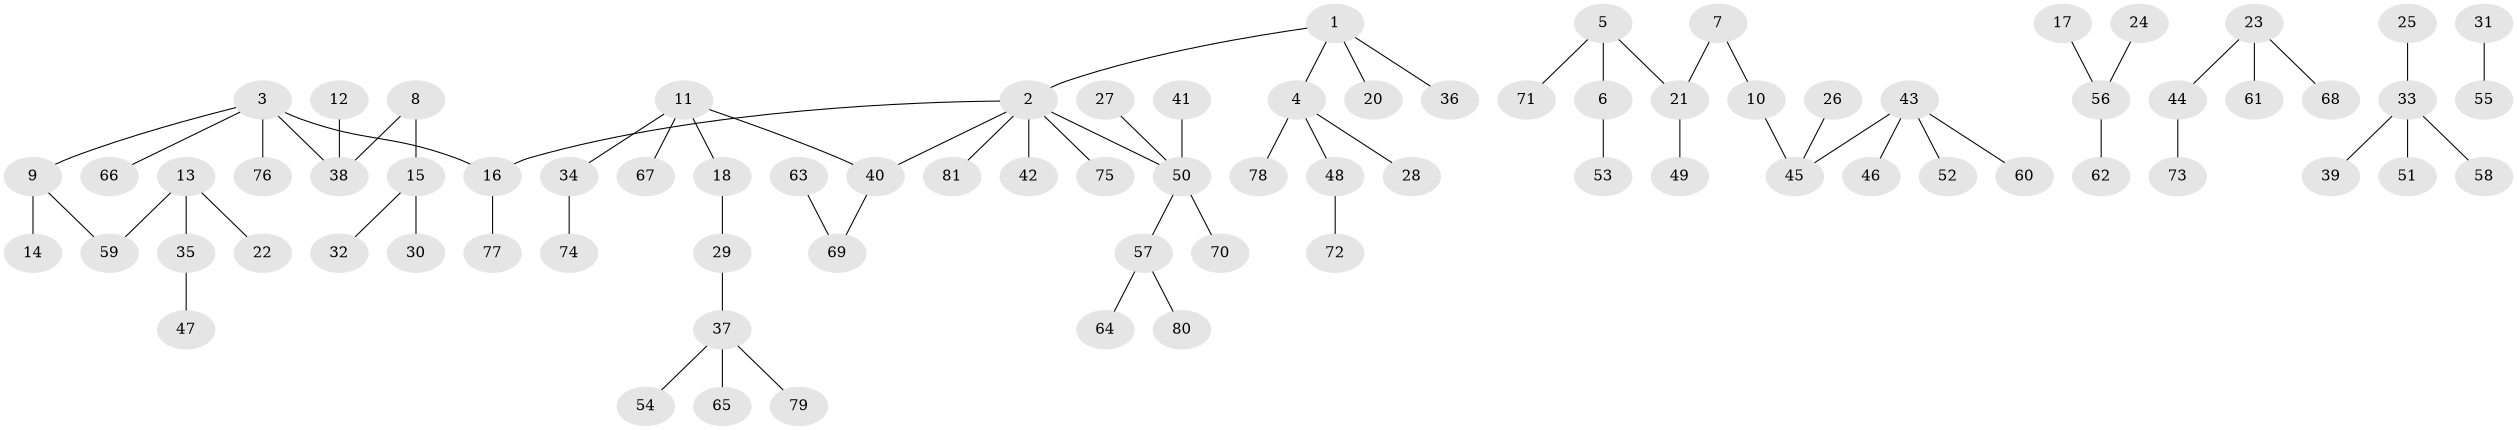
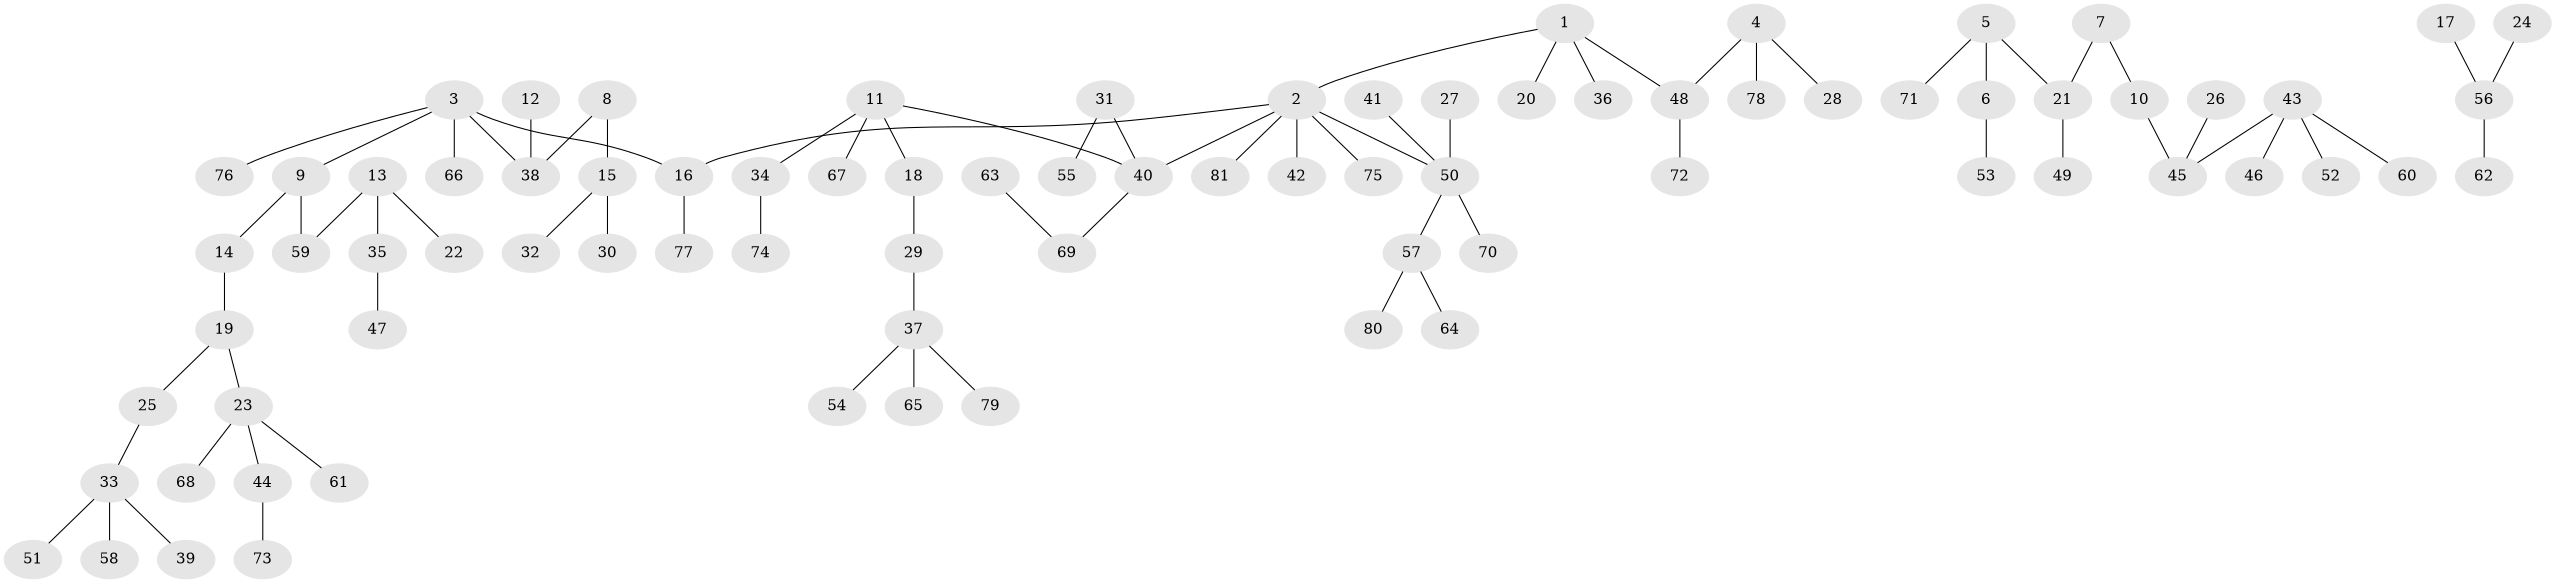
(1316, 62) -> (1623, 62)
none -> (1125, 138)
none -> (224, 330)
